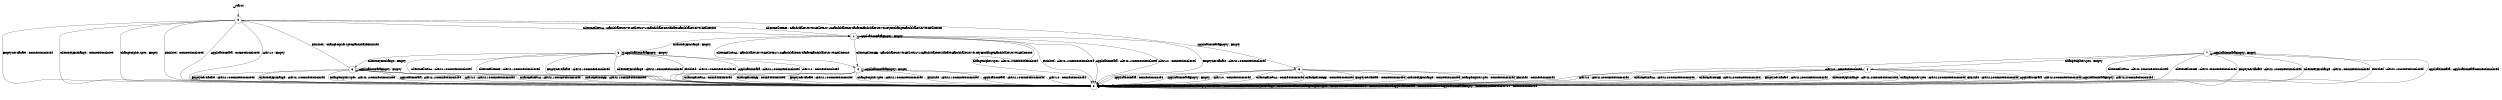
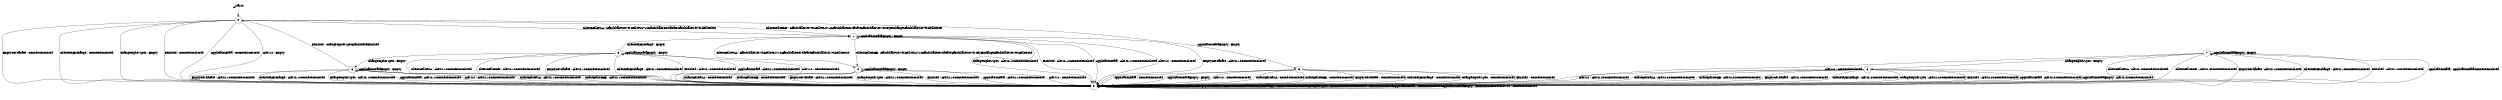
(736, 38) -> (733, 38)
(387, 61) -> (387, 61)
